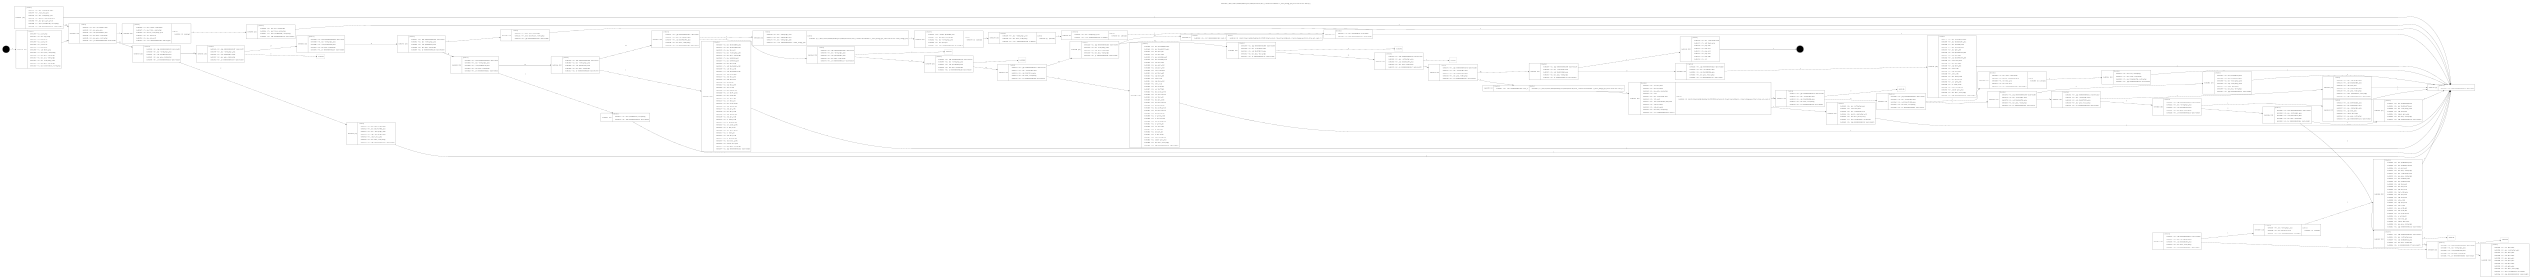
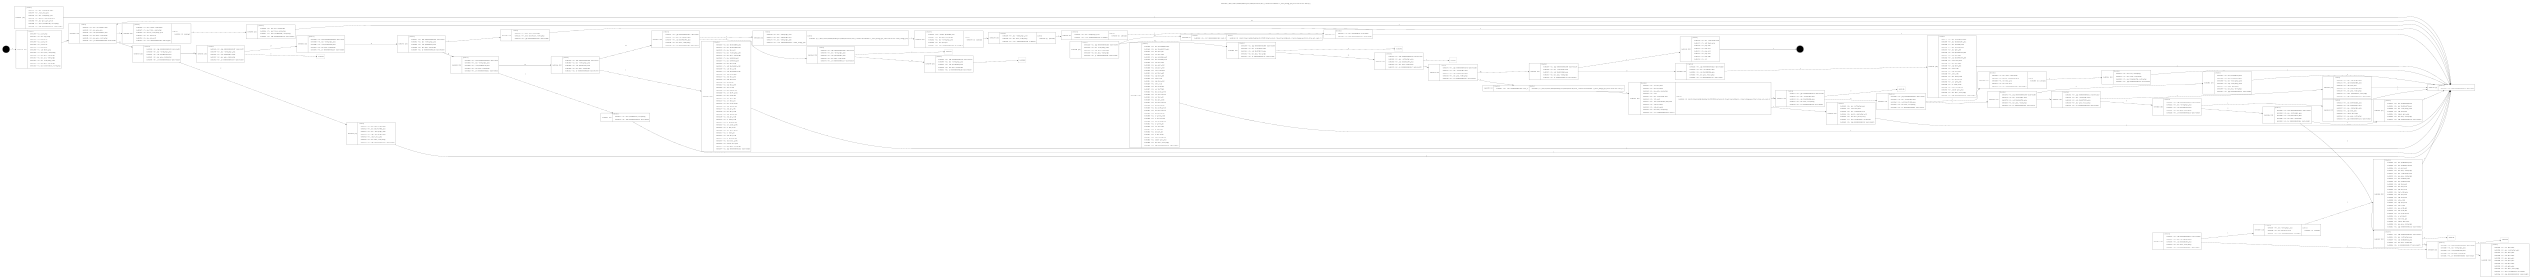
(65, 25) -> (1305, 21)
(1022, 72) -> none
